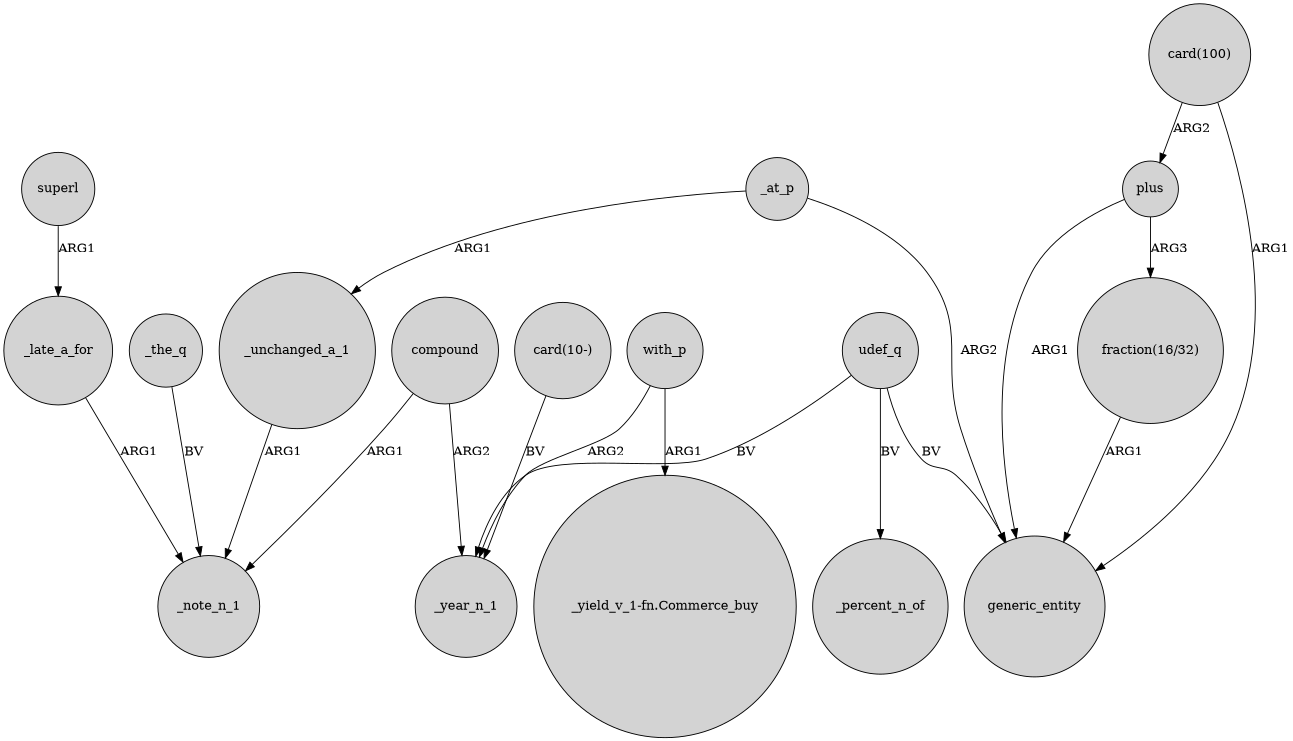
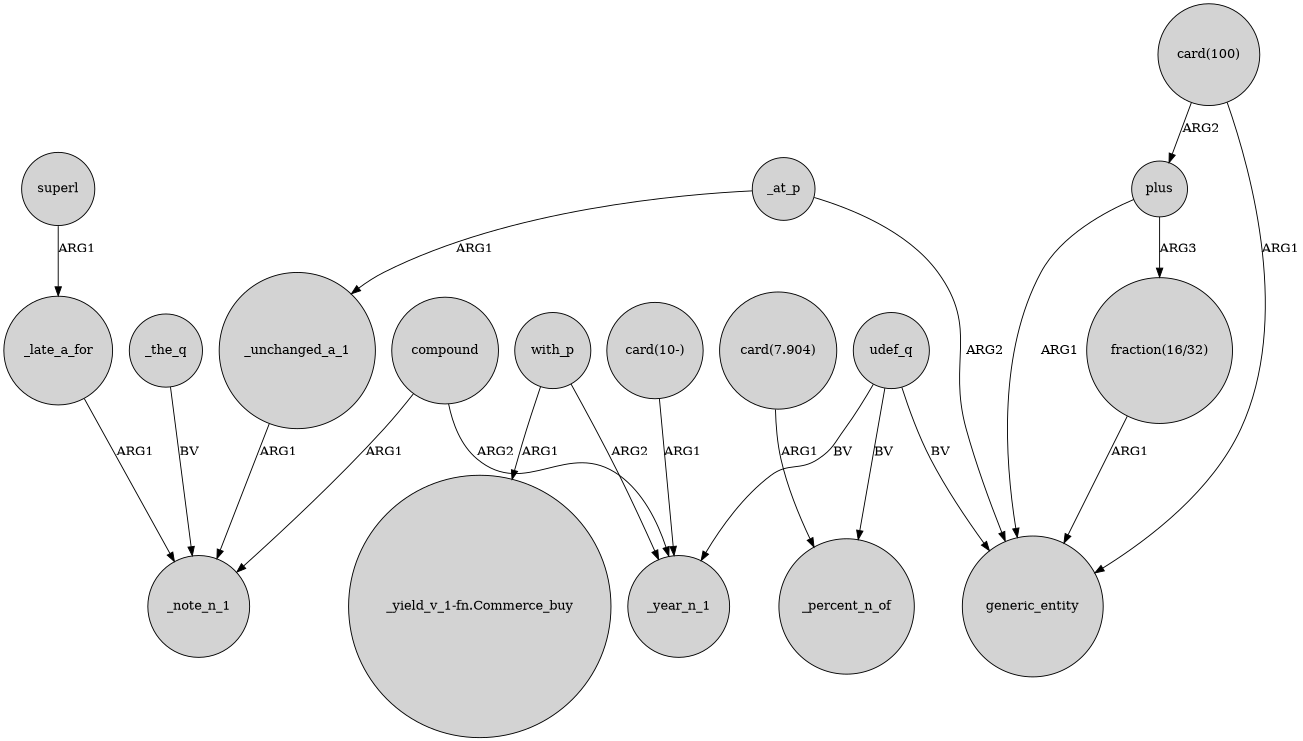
none -> (778, 351)
(535, 452) -> (683, 452)
